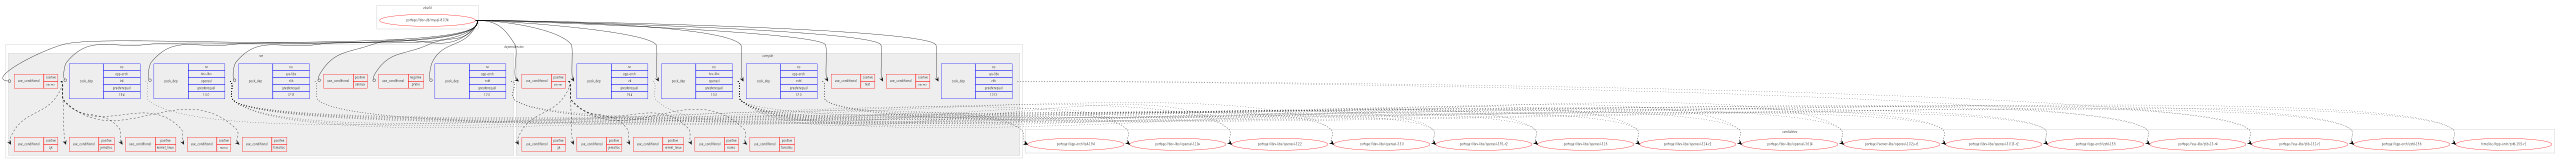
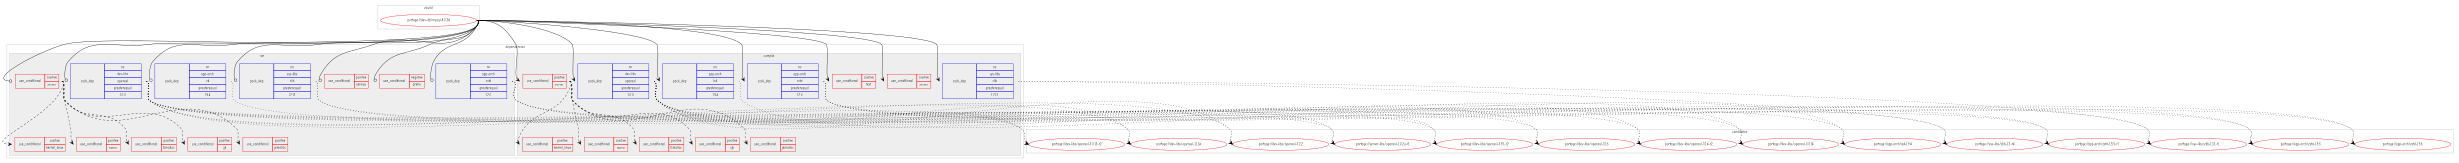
(1382, 144) -> none
(1790, 144) -> (1791, 144)
(2504, 144) -> (2097, 144)
